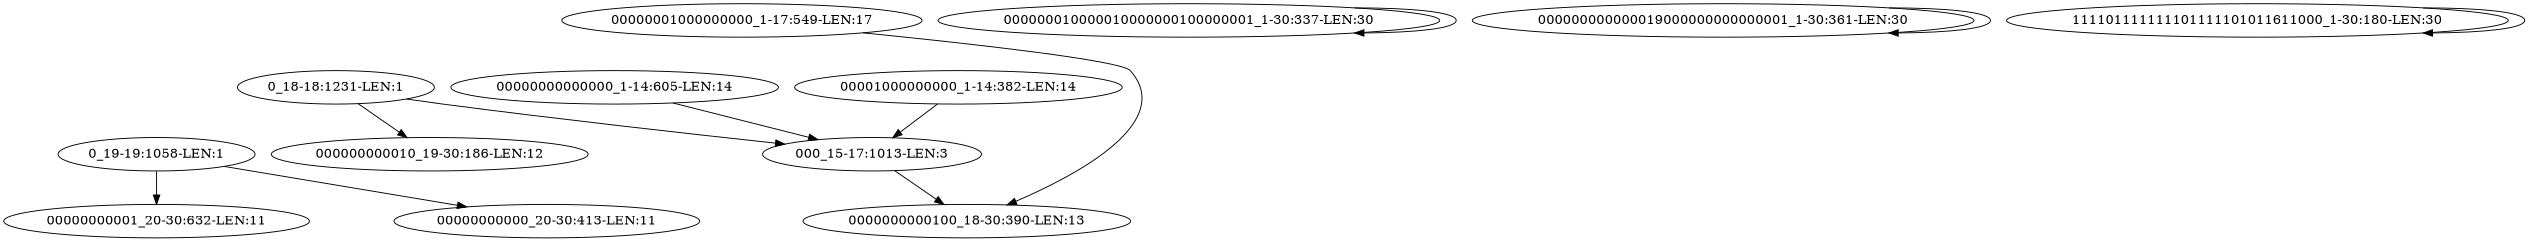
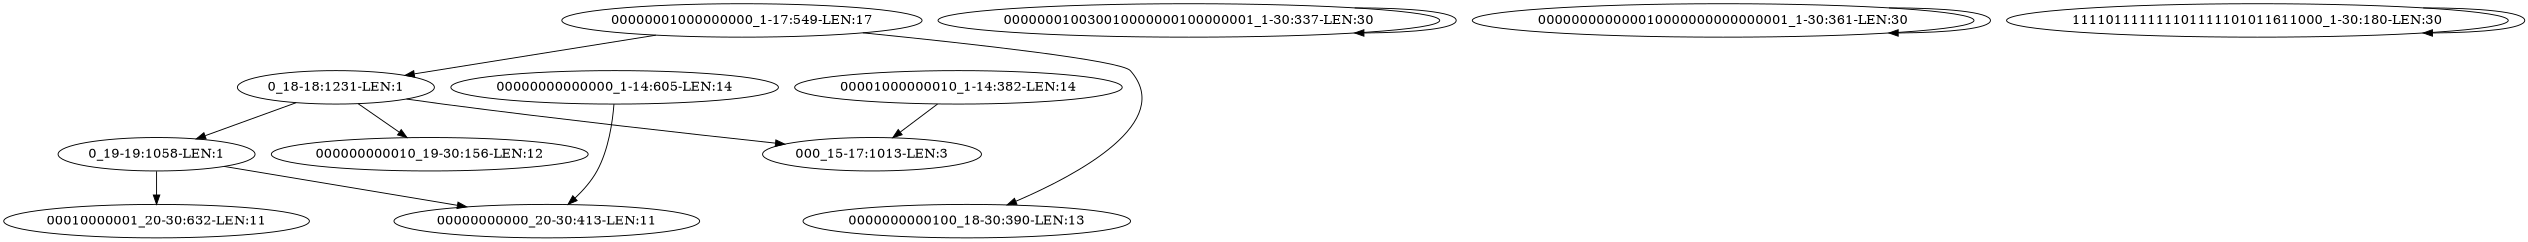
(1189, 20) -> (1189, 20)
(1723, 20) -> (1723, 20)
none -> (535, 54)
(958, 87) -> (958, 87)
none -> (251, 119)
(741, 120) -> (604, 155)
(430, 154) -> (430, 154)
(916, 185) -> none
(157, 221) -> (157, 221)
